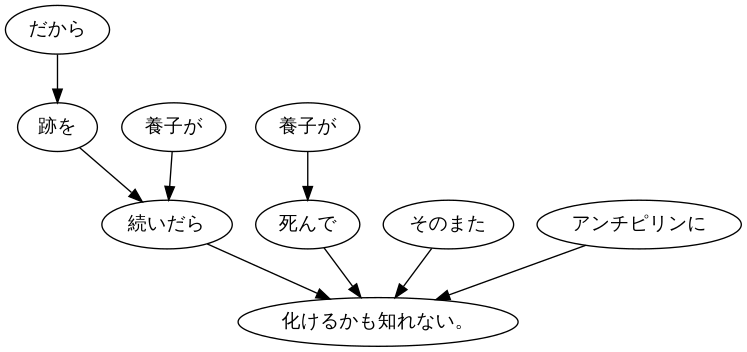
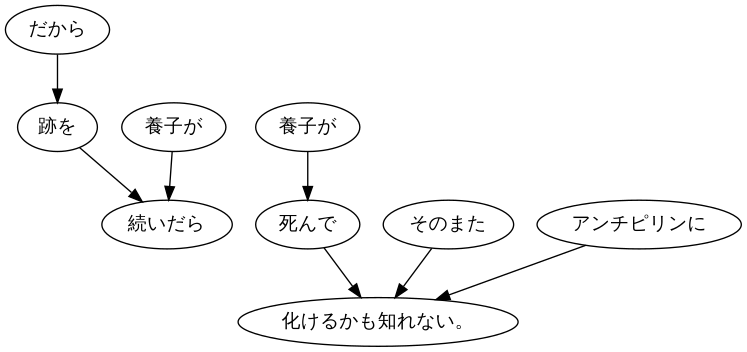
(262, 269) -> none
